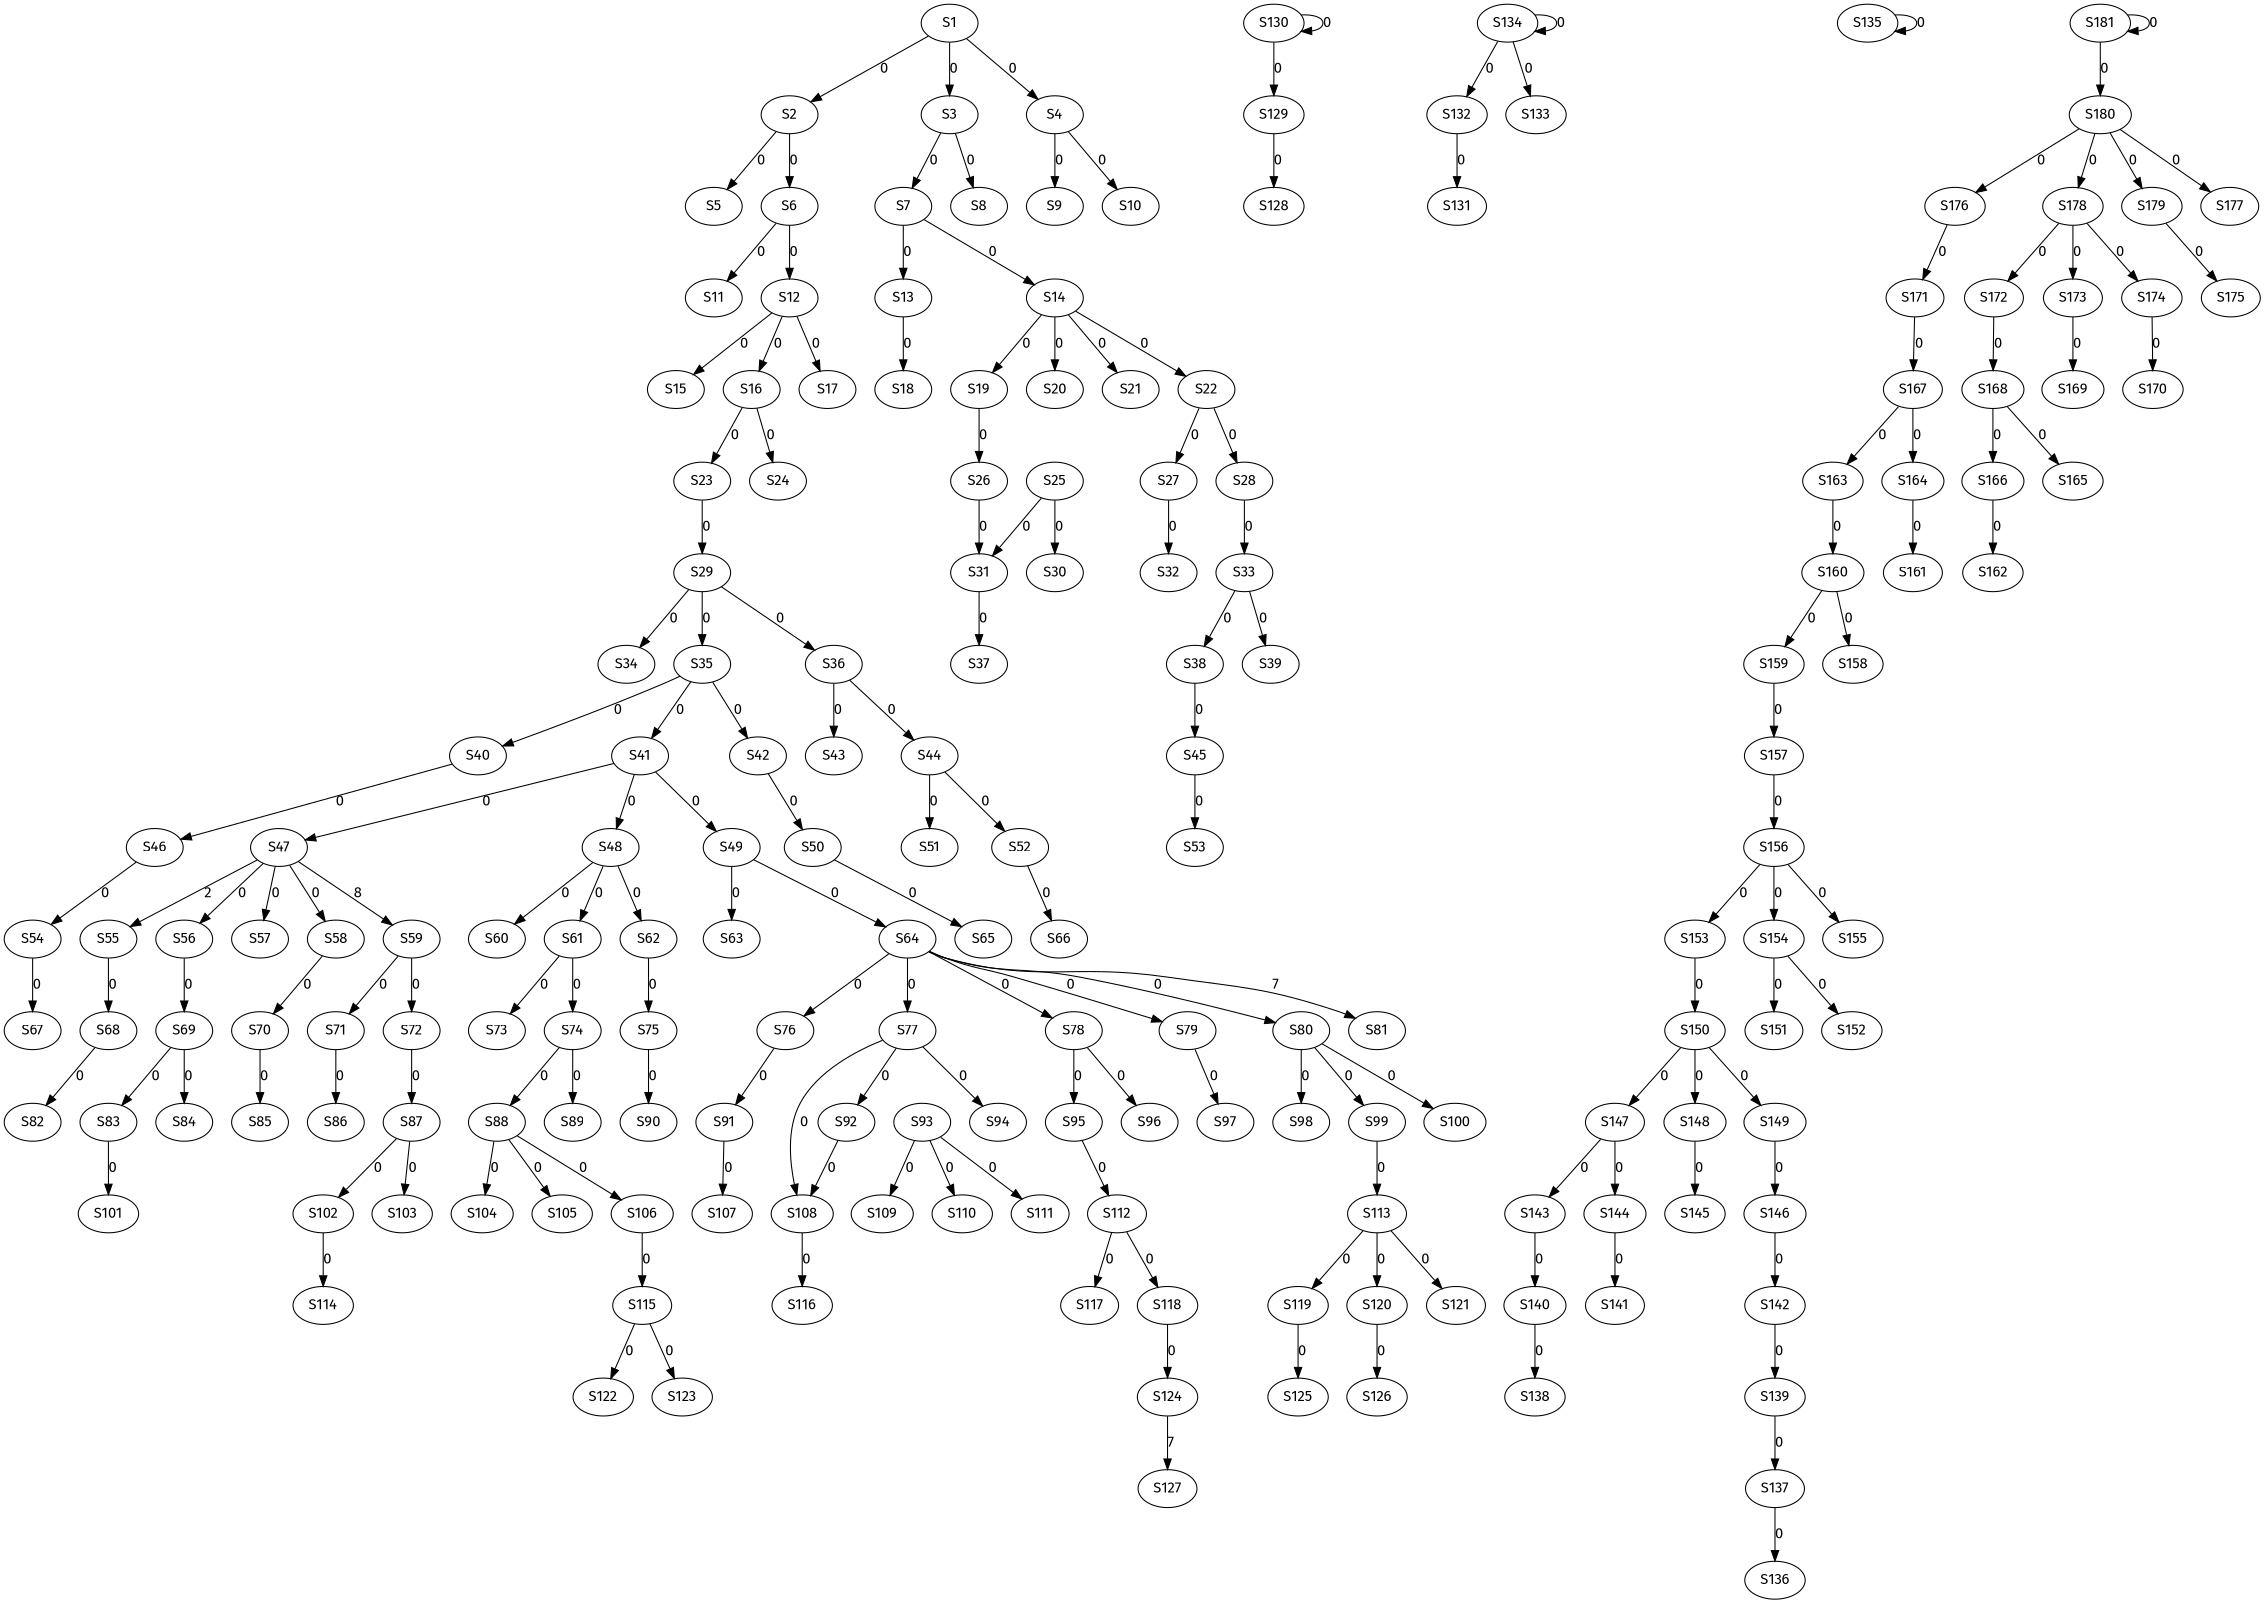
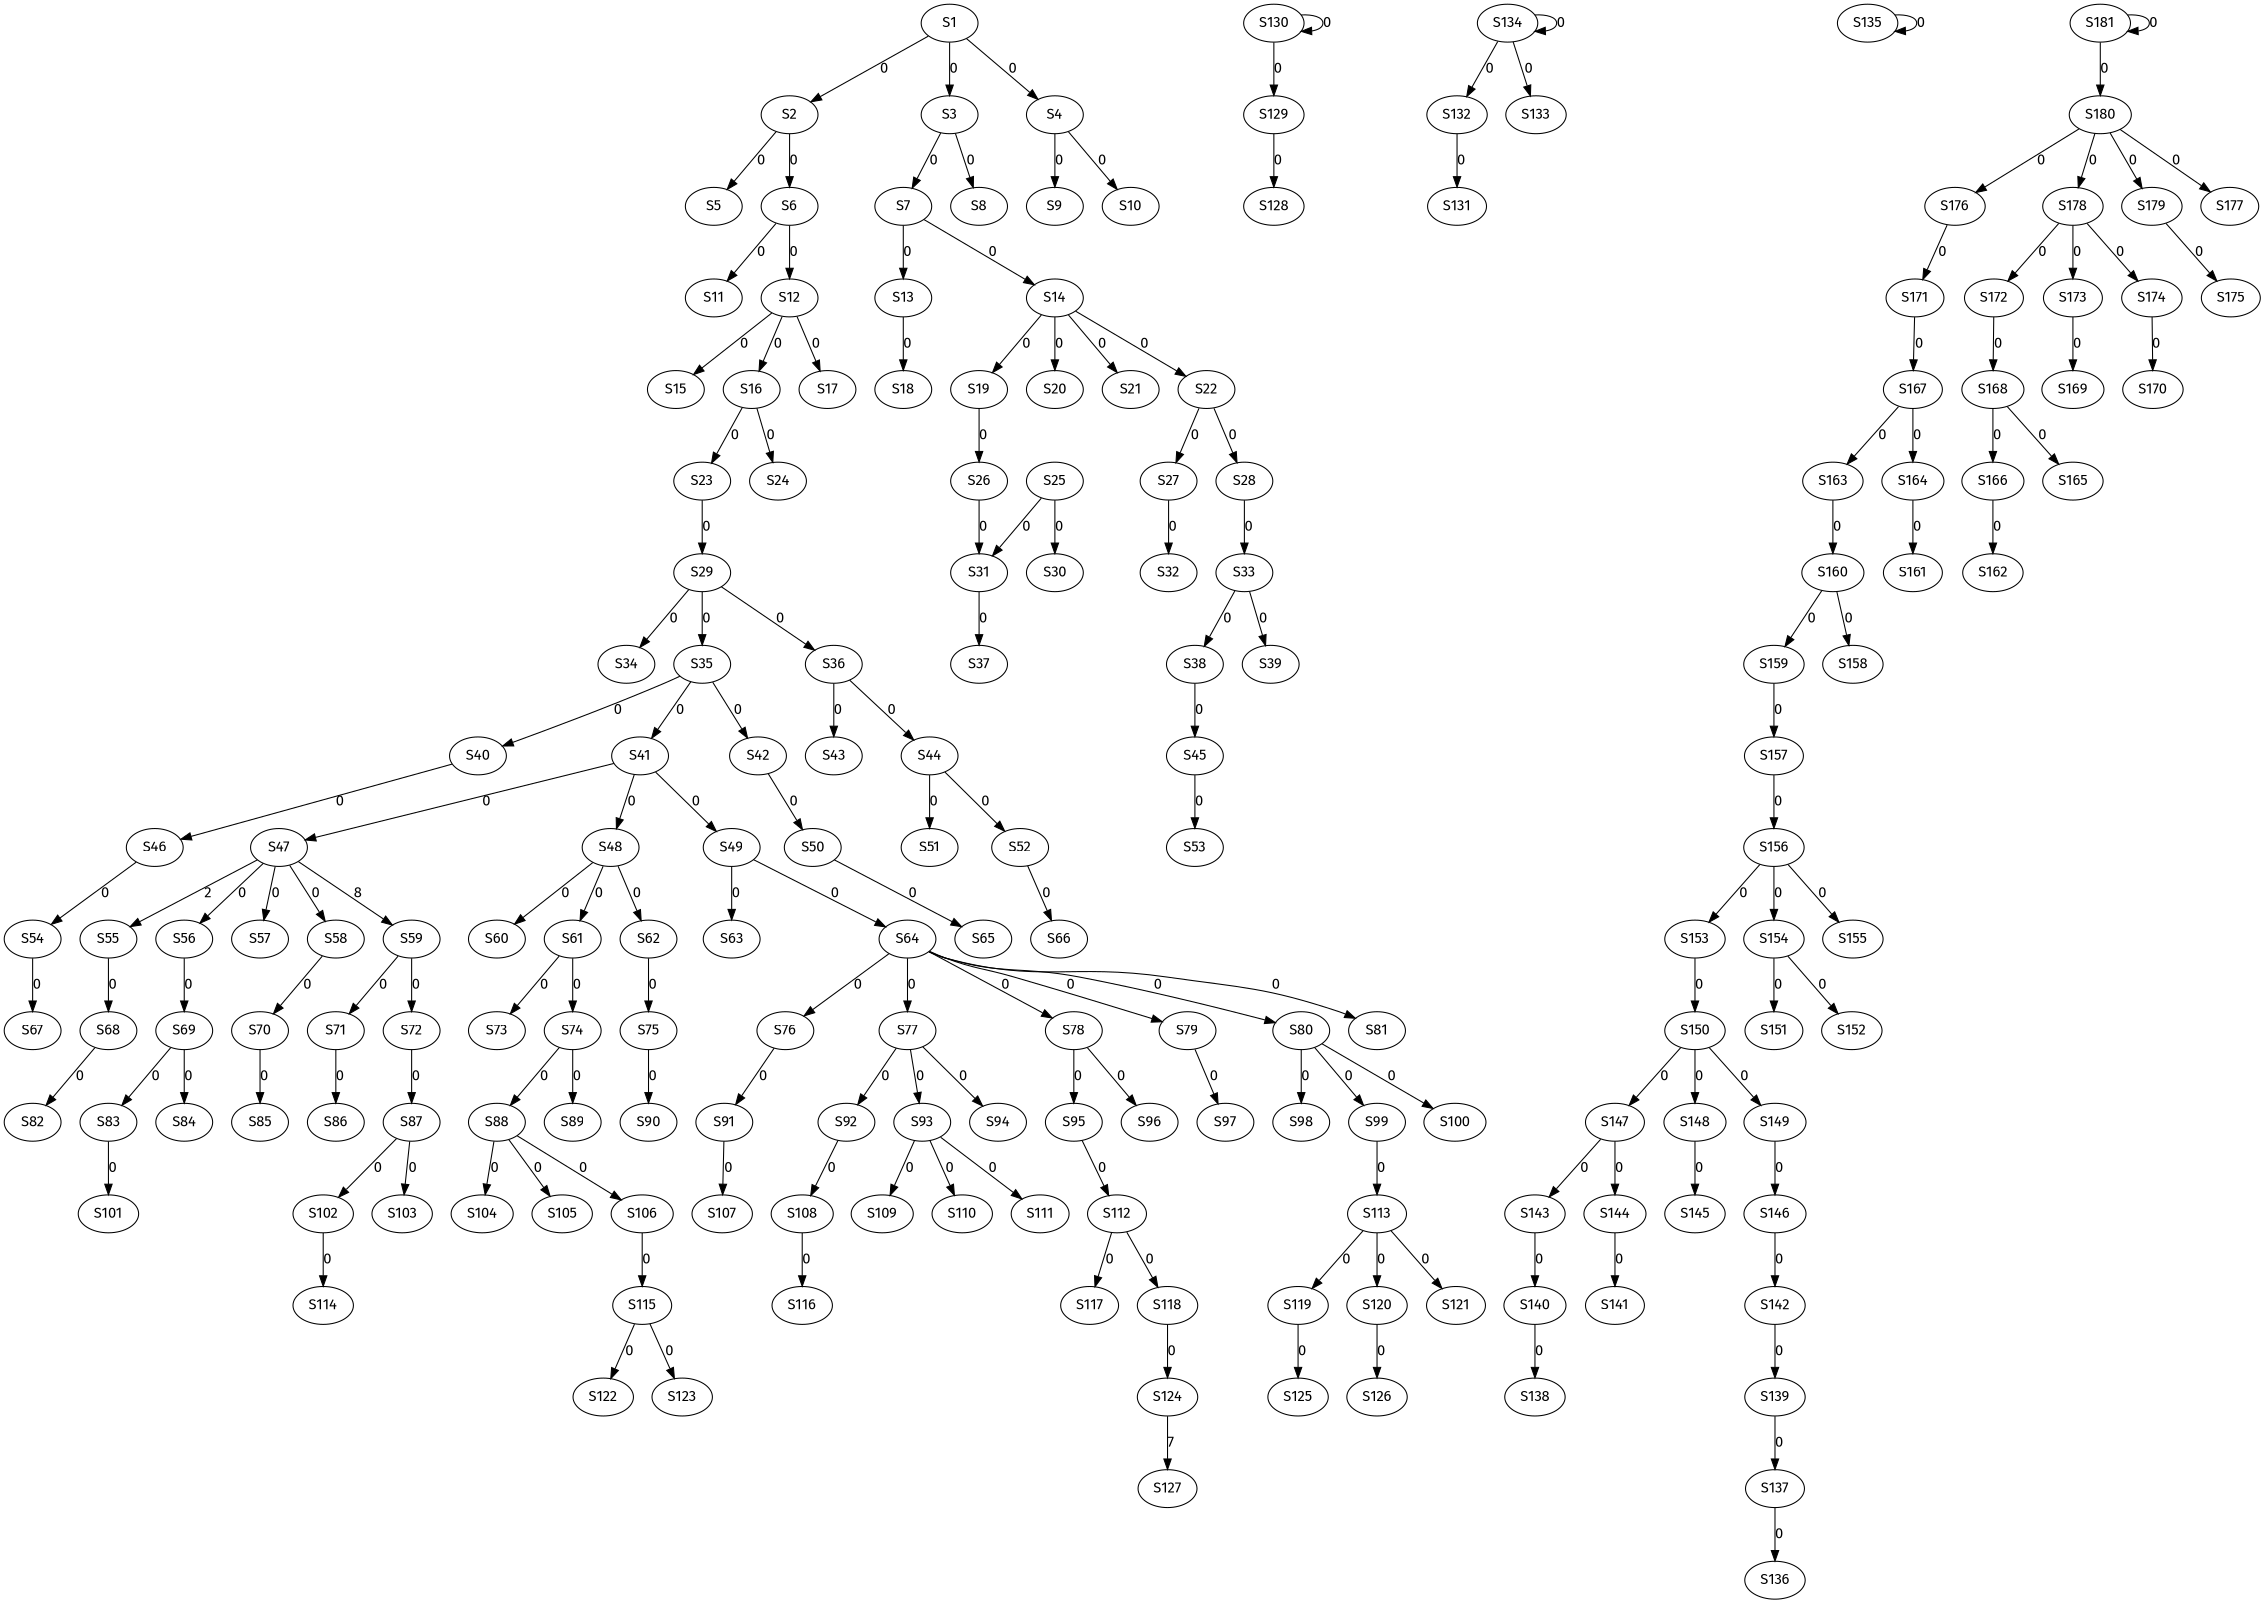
(1276, 985) -> (1276, 985)
(806, 1094) -> (914, 1071)
